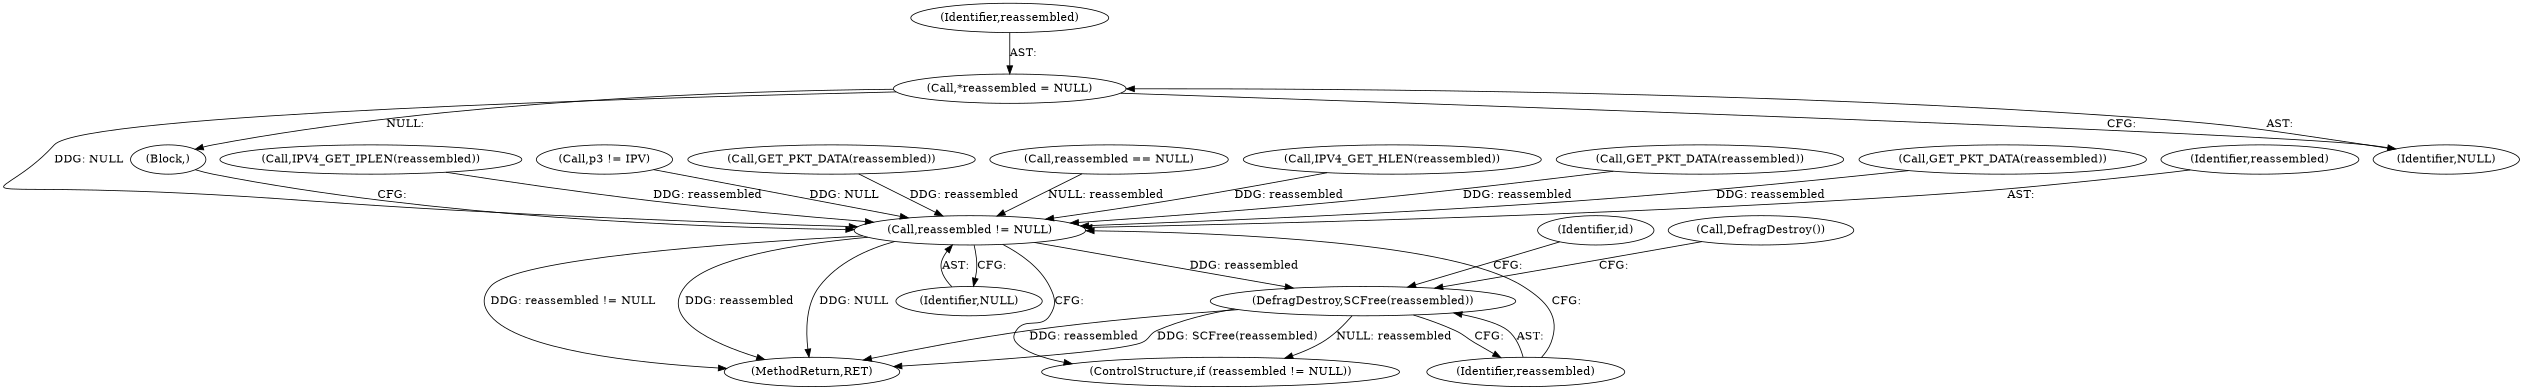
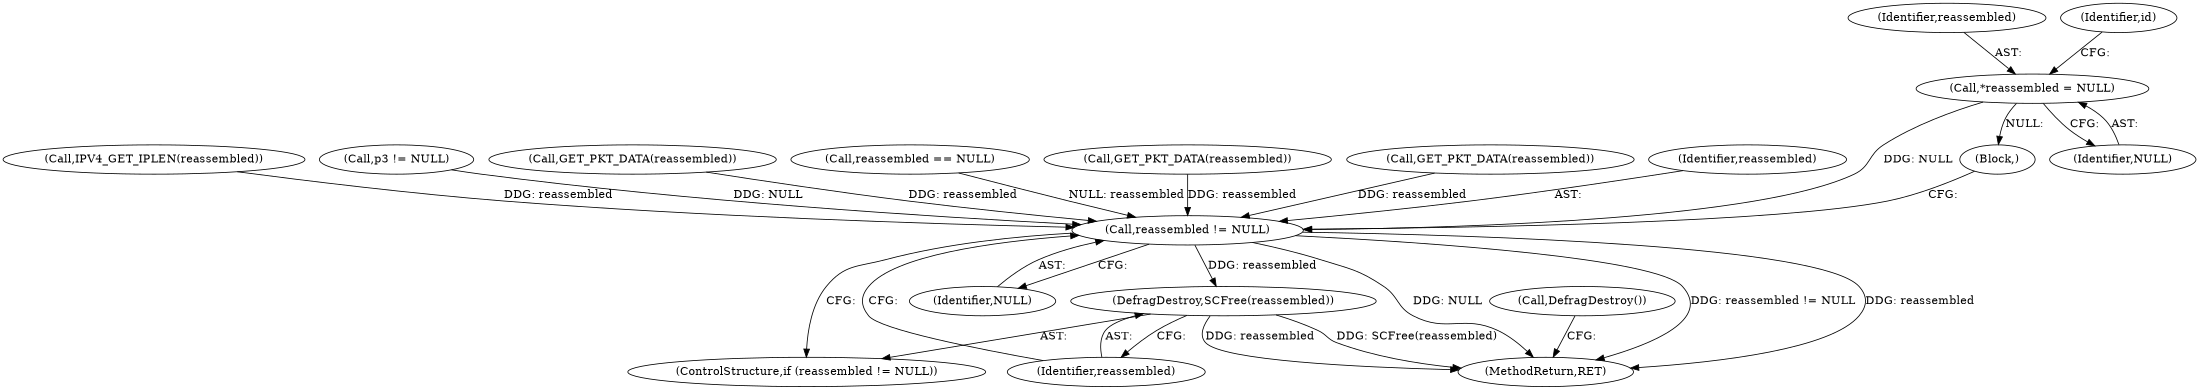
(604, 160) -> (397, 160)
(1392, 160) -> none
(1488, 263) -> (2079, 51)
(1572, 264) -> (1566, 333)
(1394, 337) -> (1056, 337)
